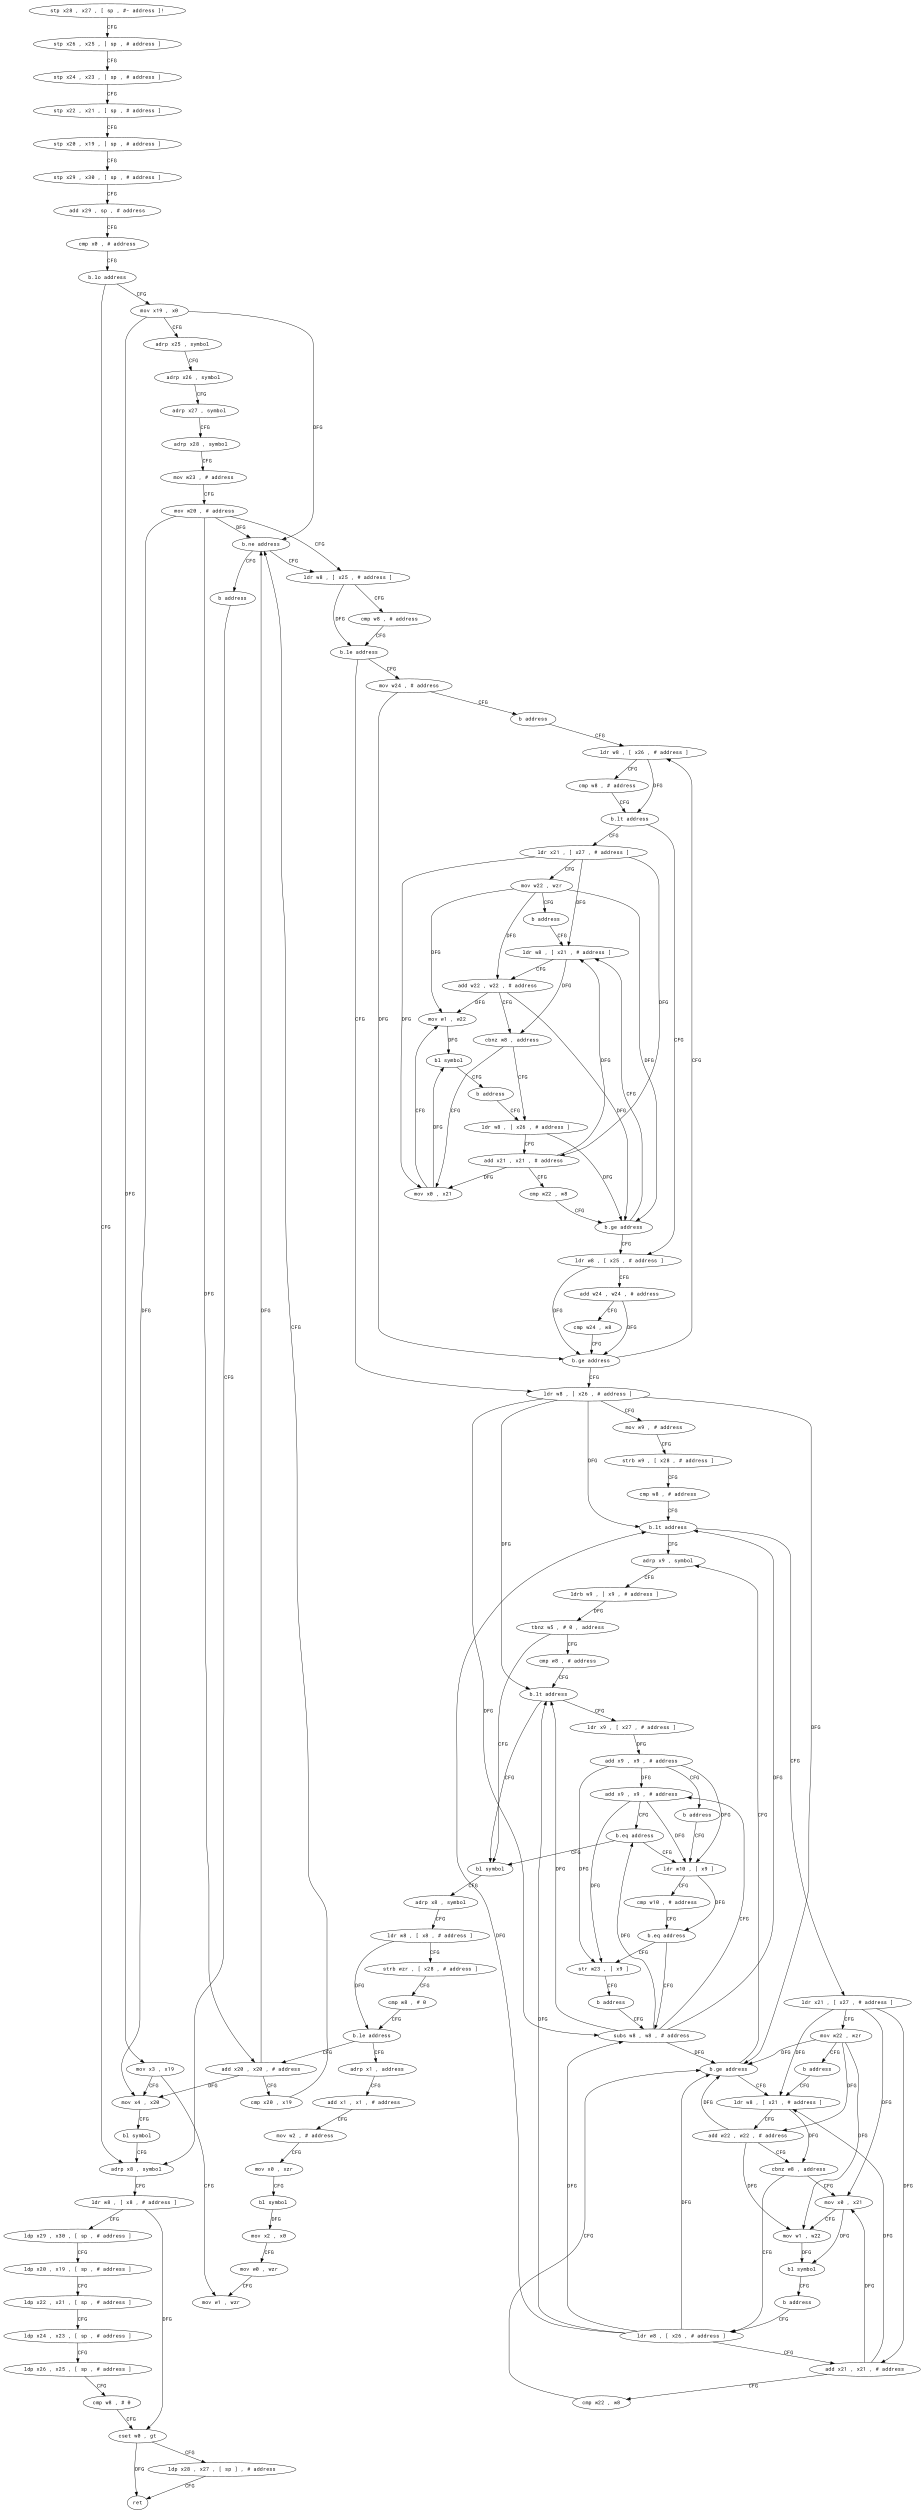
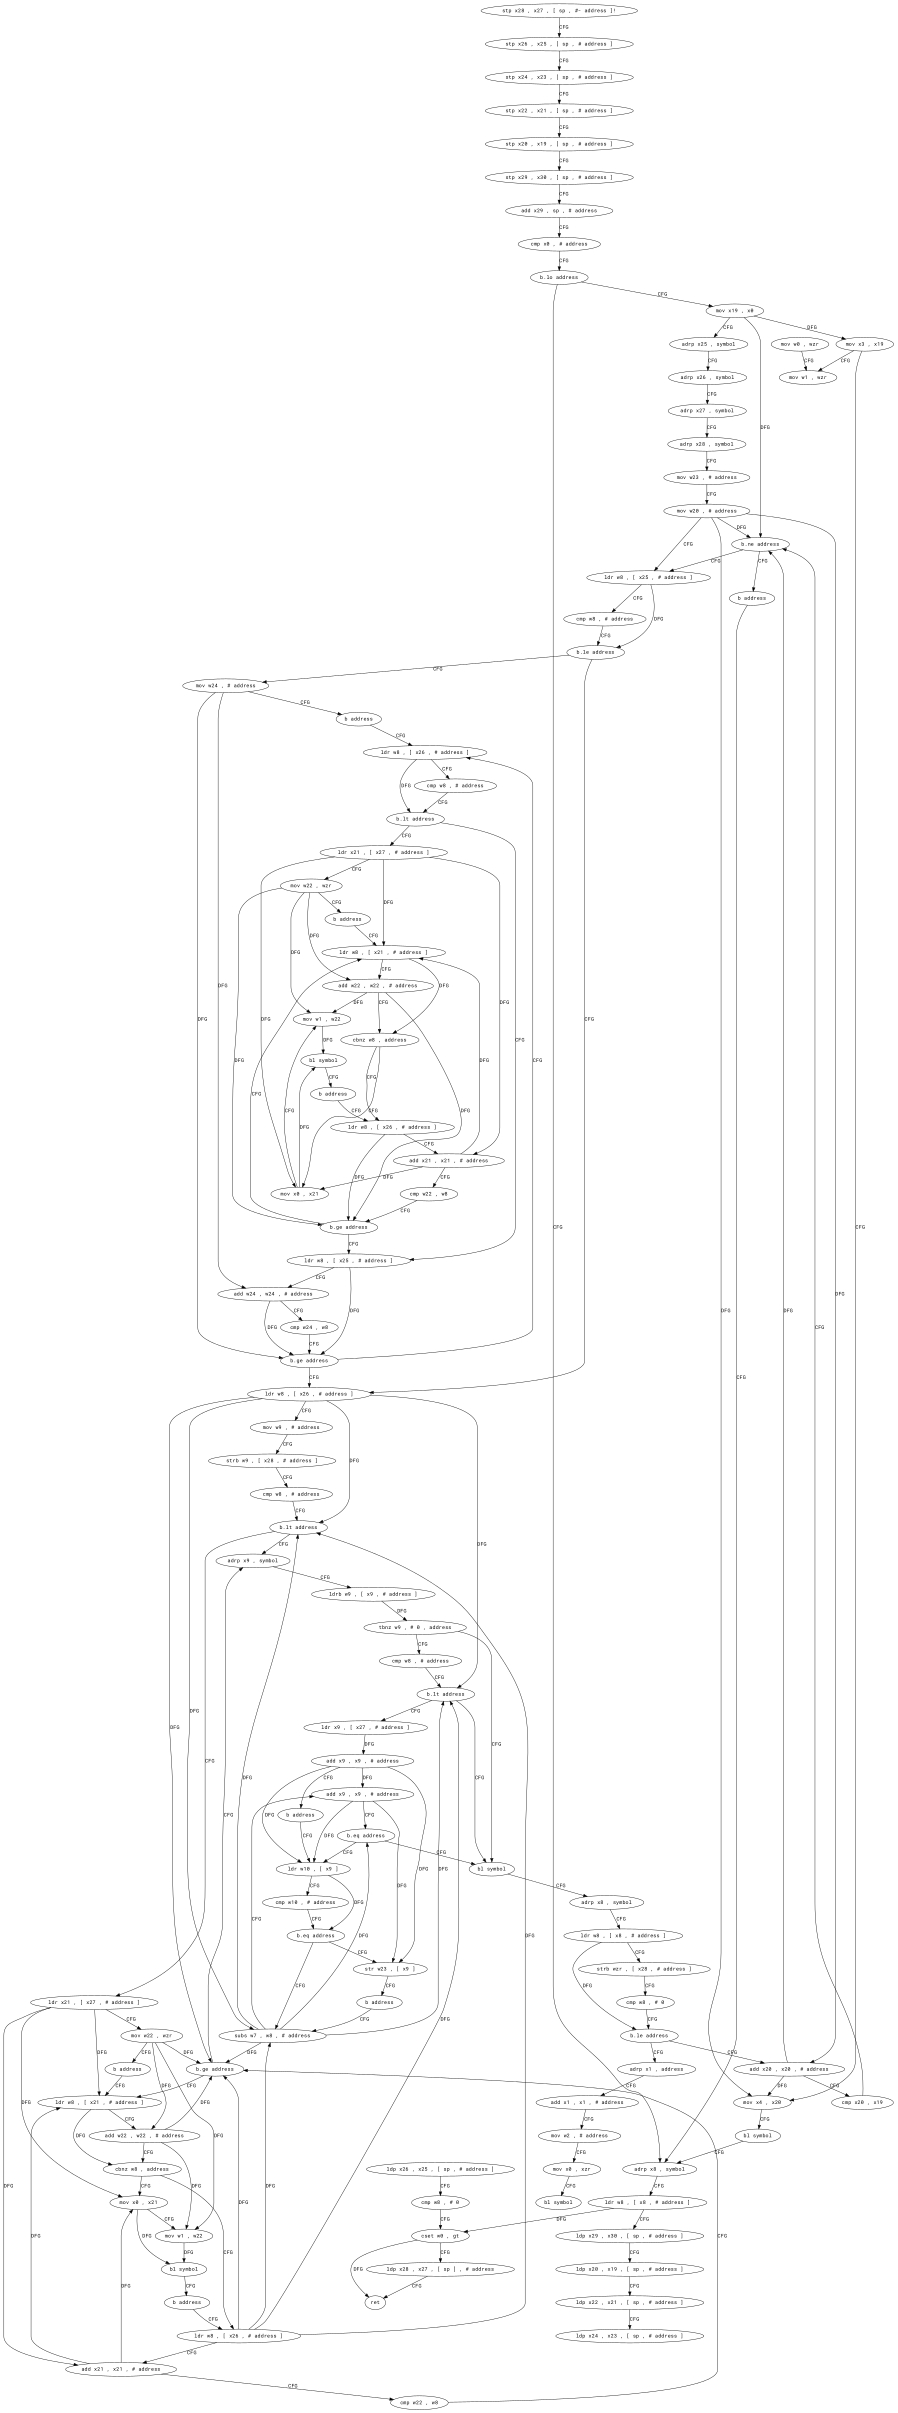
none -> (218, 995)
(568, 1628) -> (415, 1628)
(652, 2036) -> (273, 2036)
(269, 2236) -> none
(78, 2351) -> none
